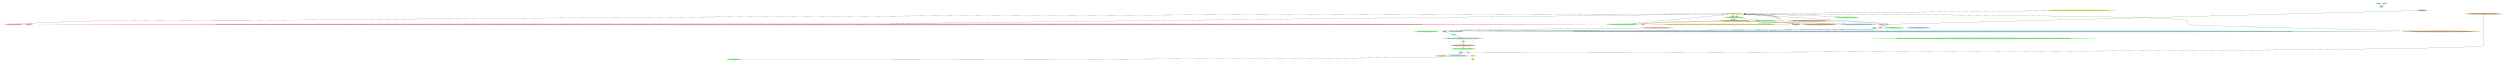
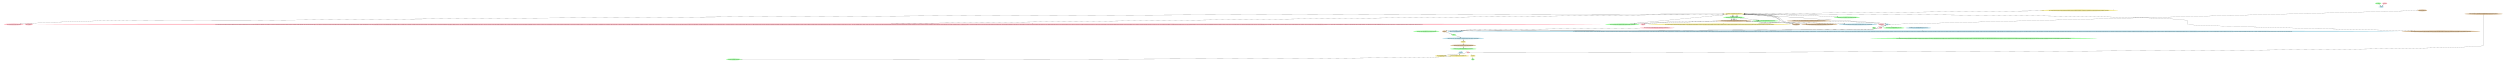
(1458, 56) -> (1458, 56)
